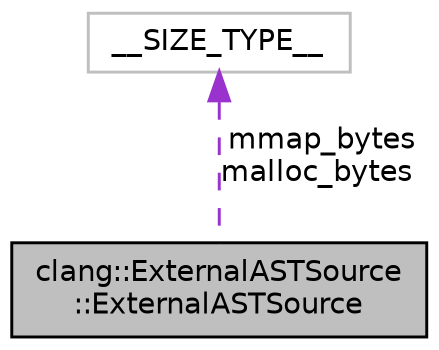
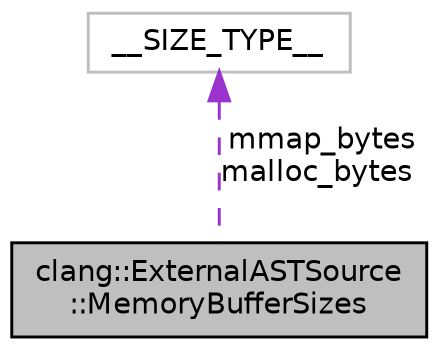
(219, 290) -> (219, 290)
